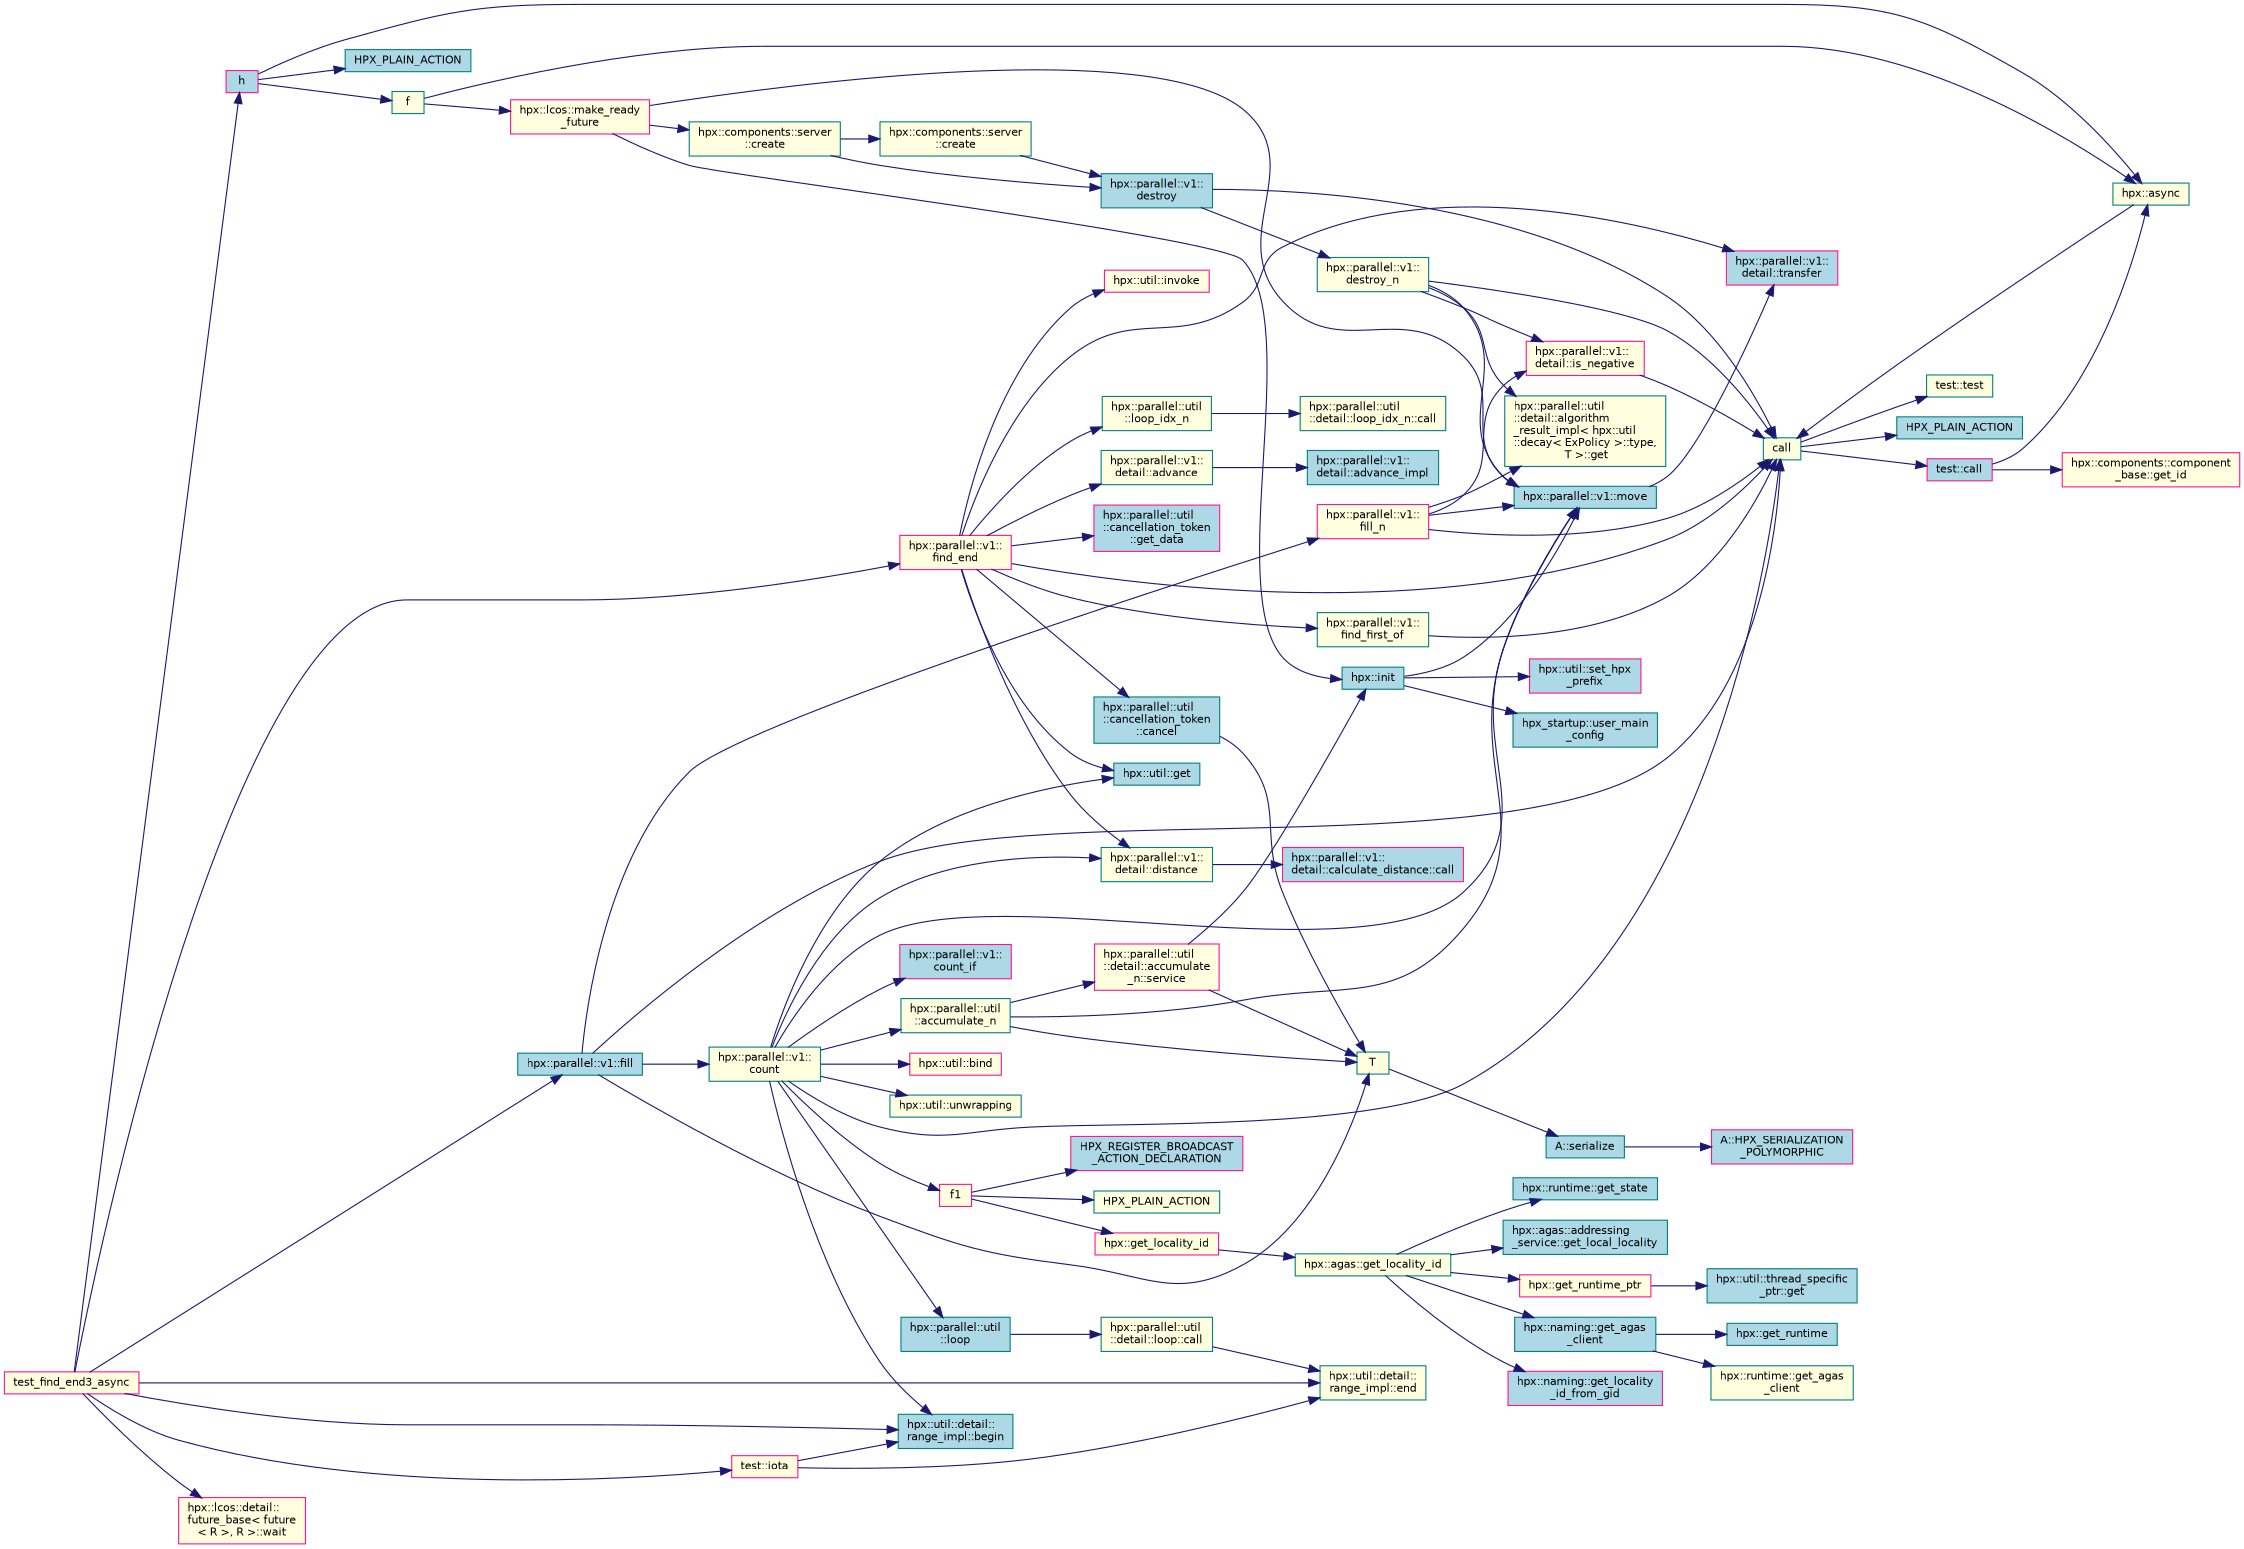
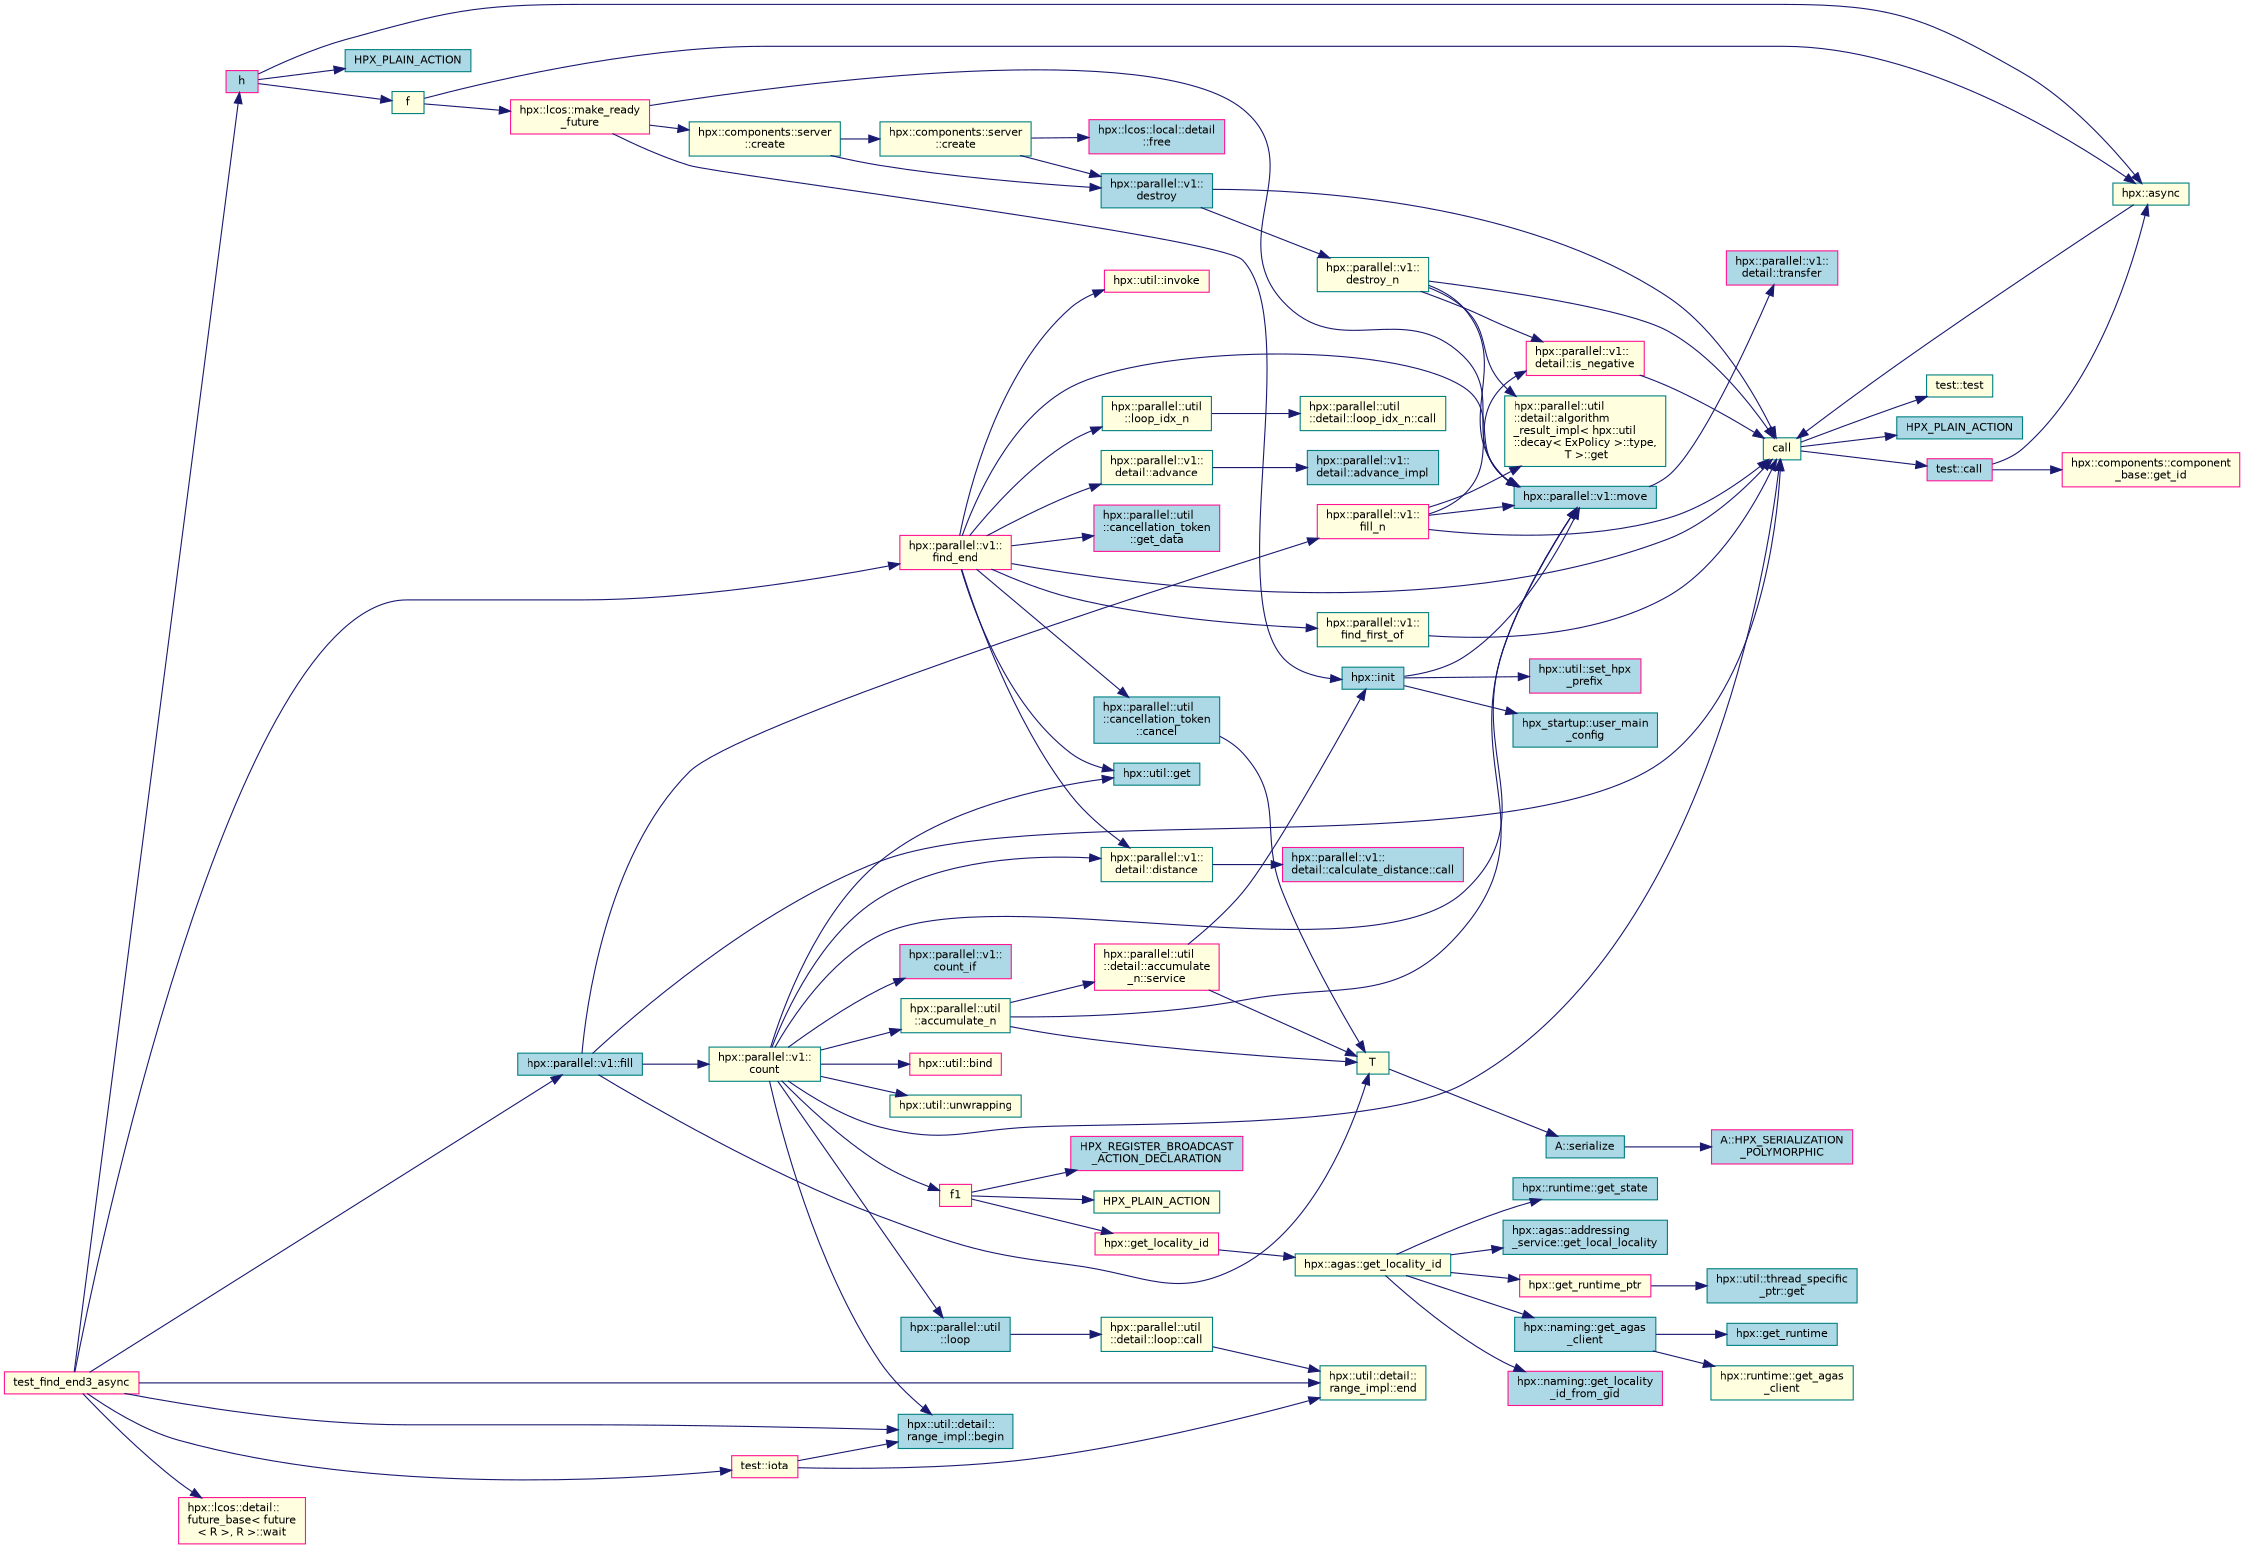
none -> (1157, 137)
(1276, 251) -> (1229, 356)
